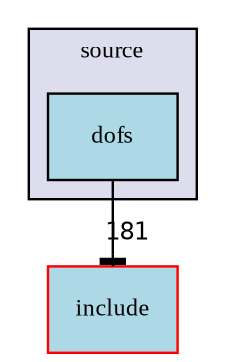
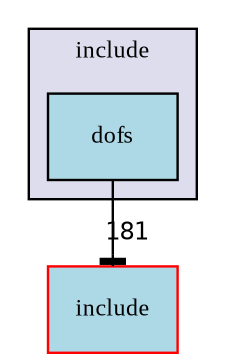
(113, 52) -> (113, 52)
